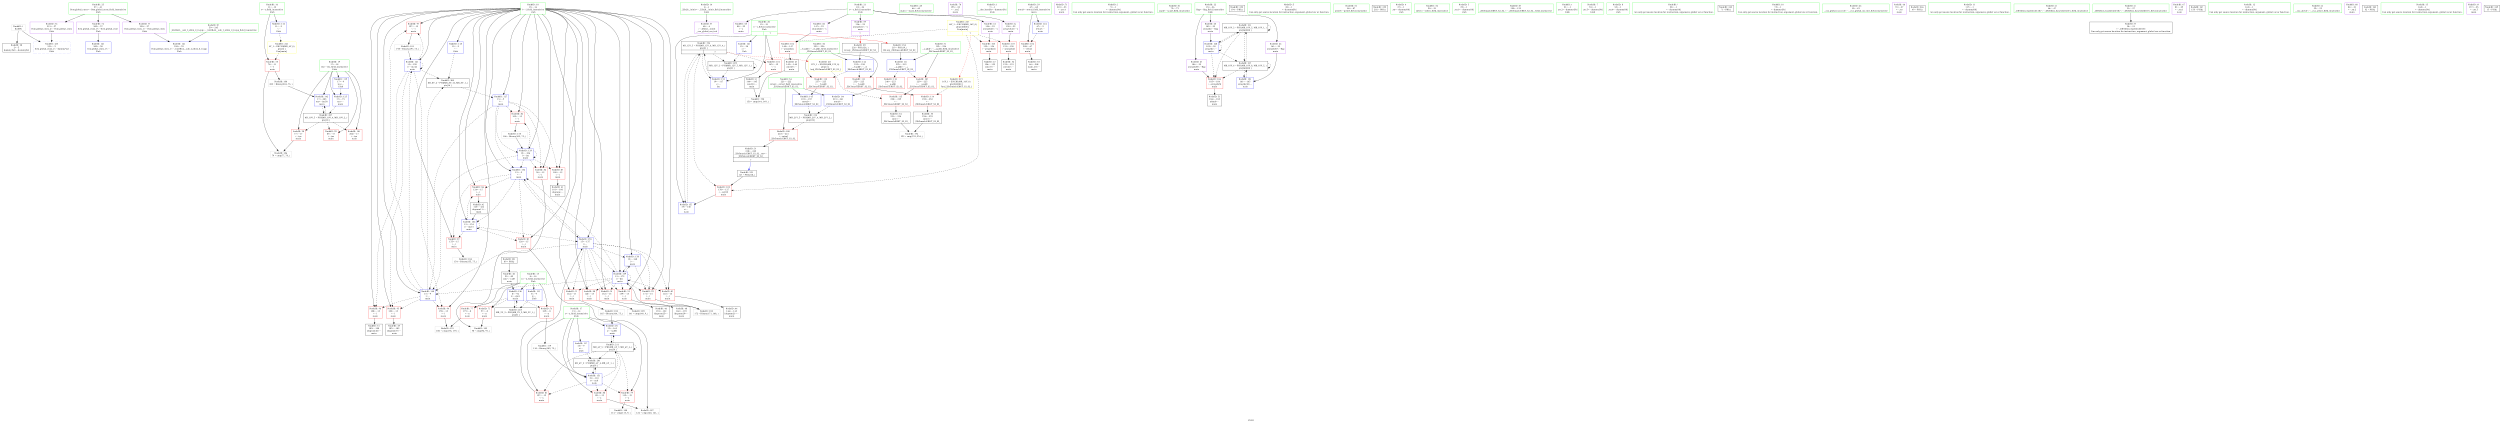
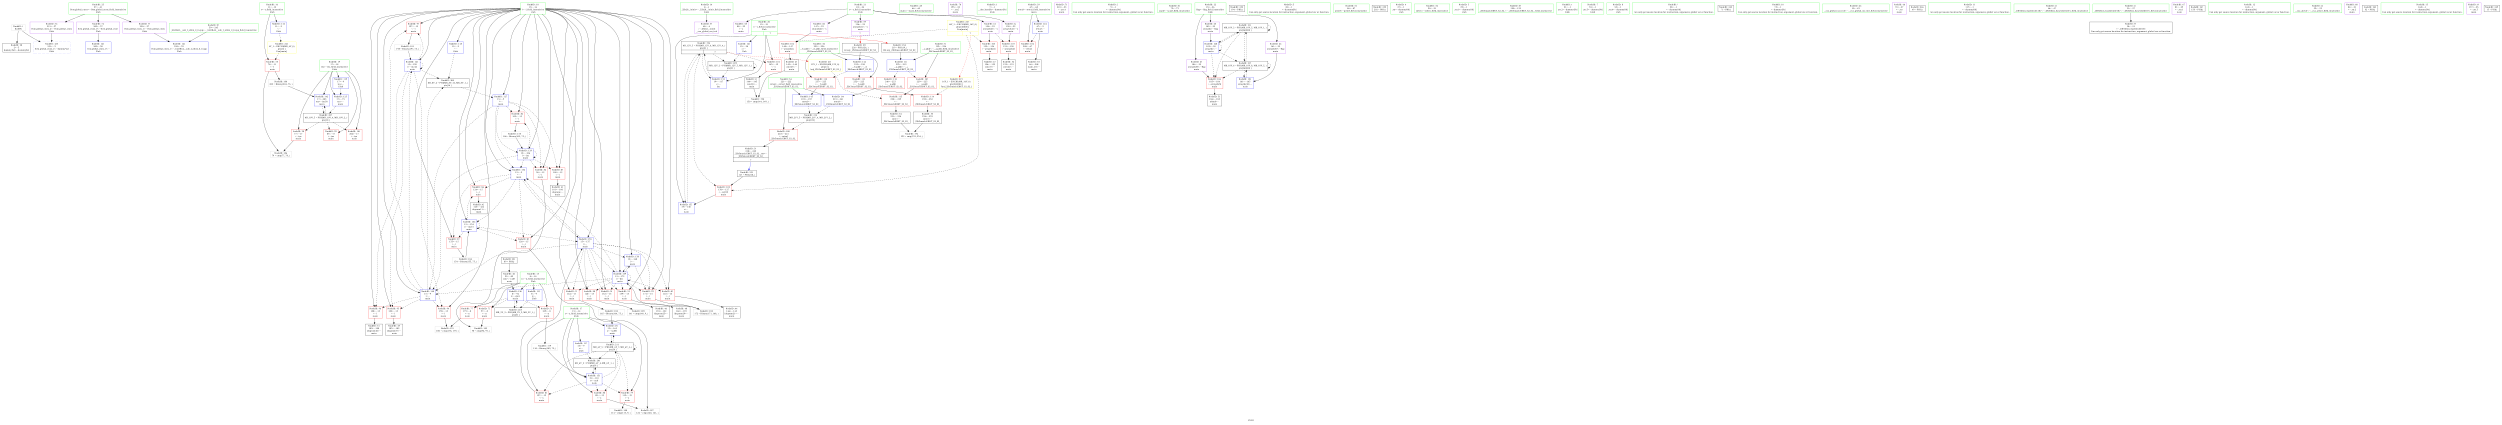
(988, 38) -> (999, 37)
(1031, 56) -> (1038, 46)
(474, 216) -> (467, 245)
